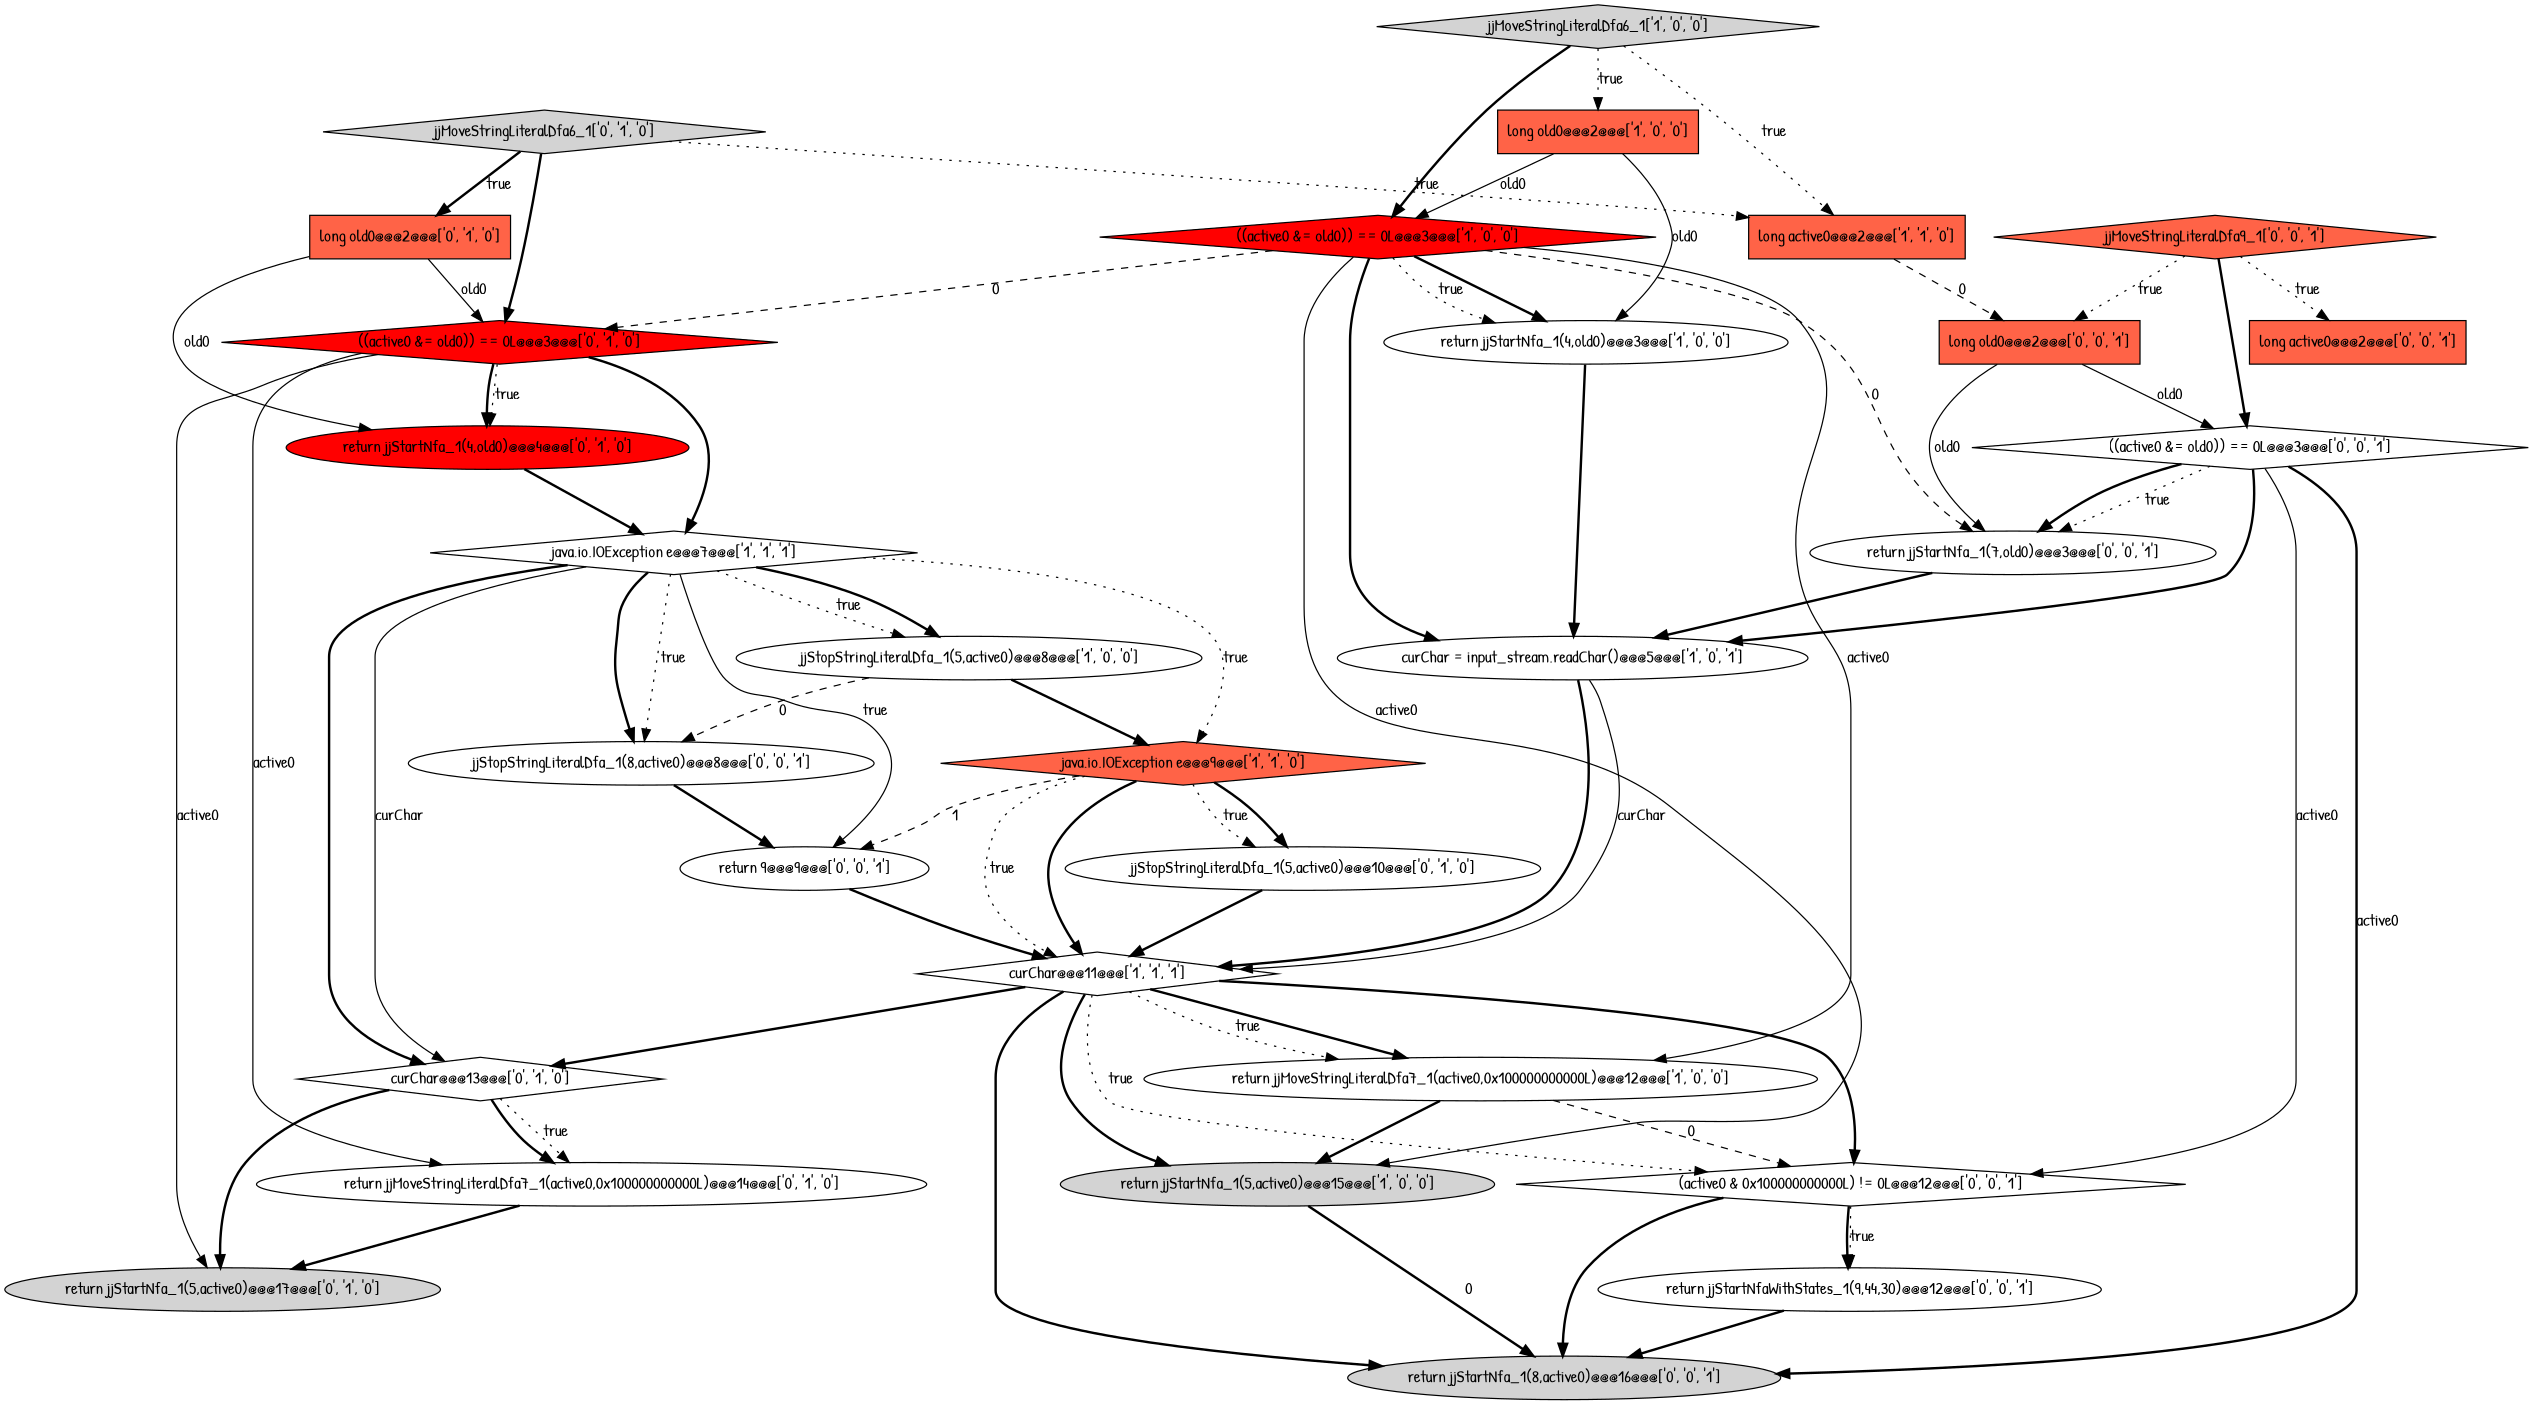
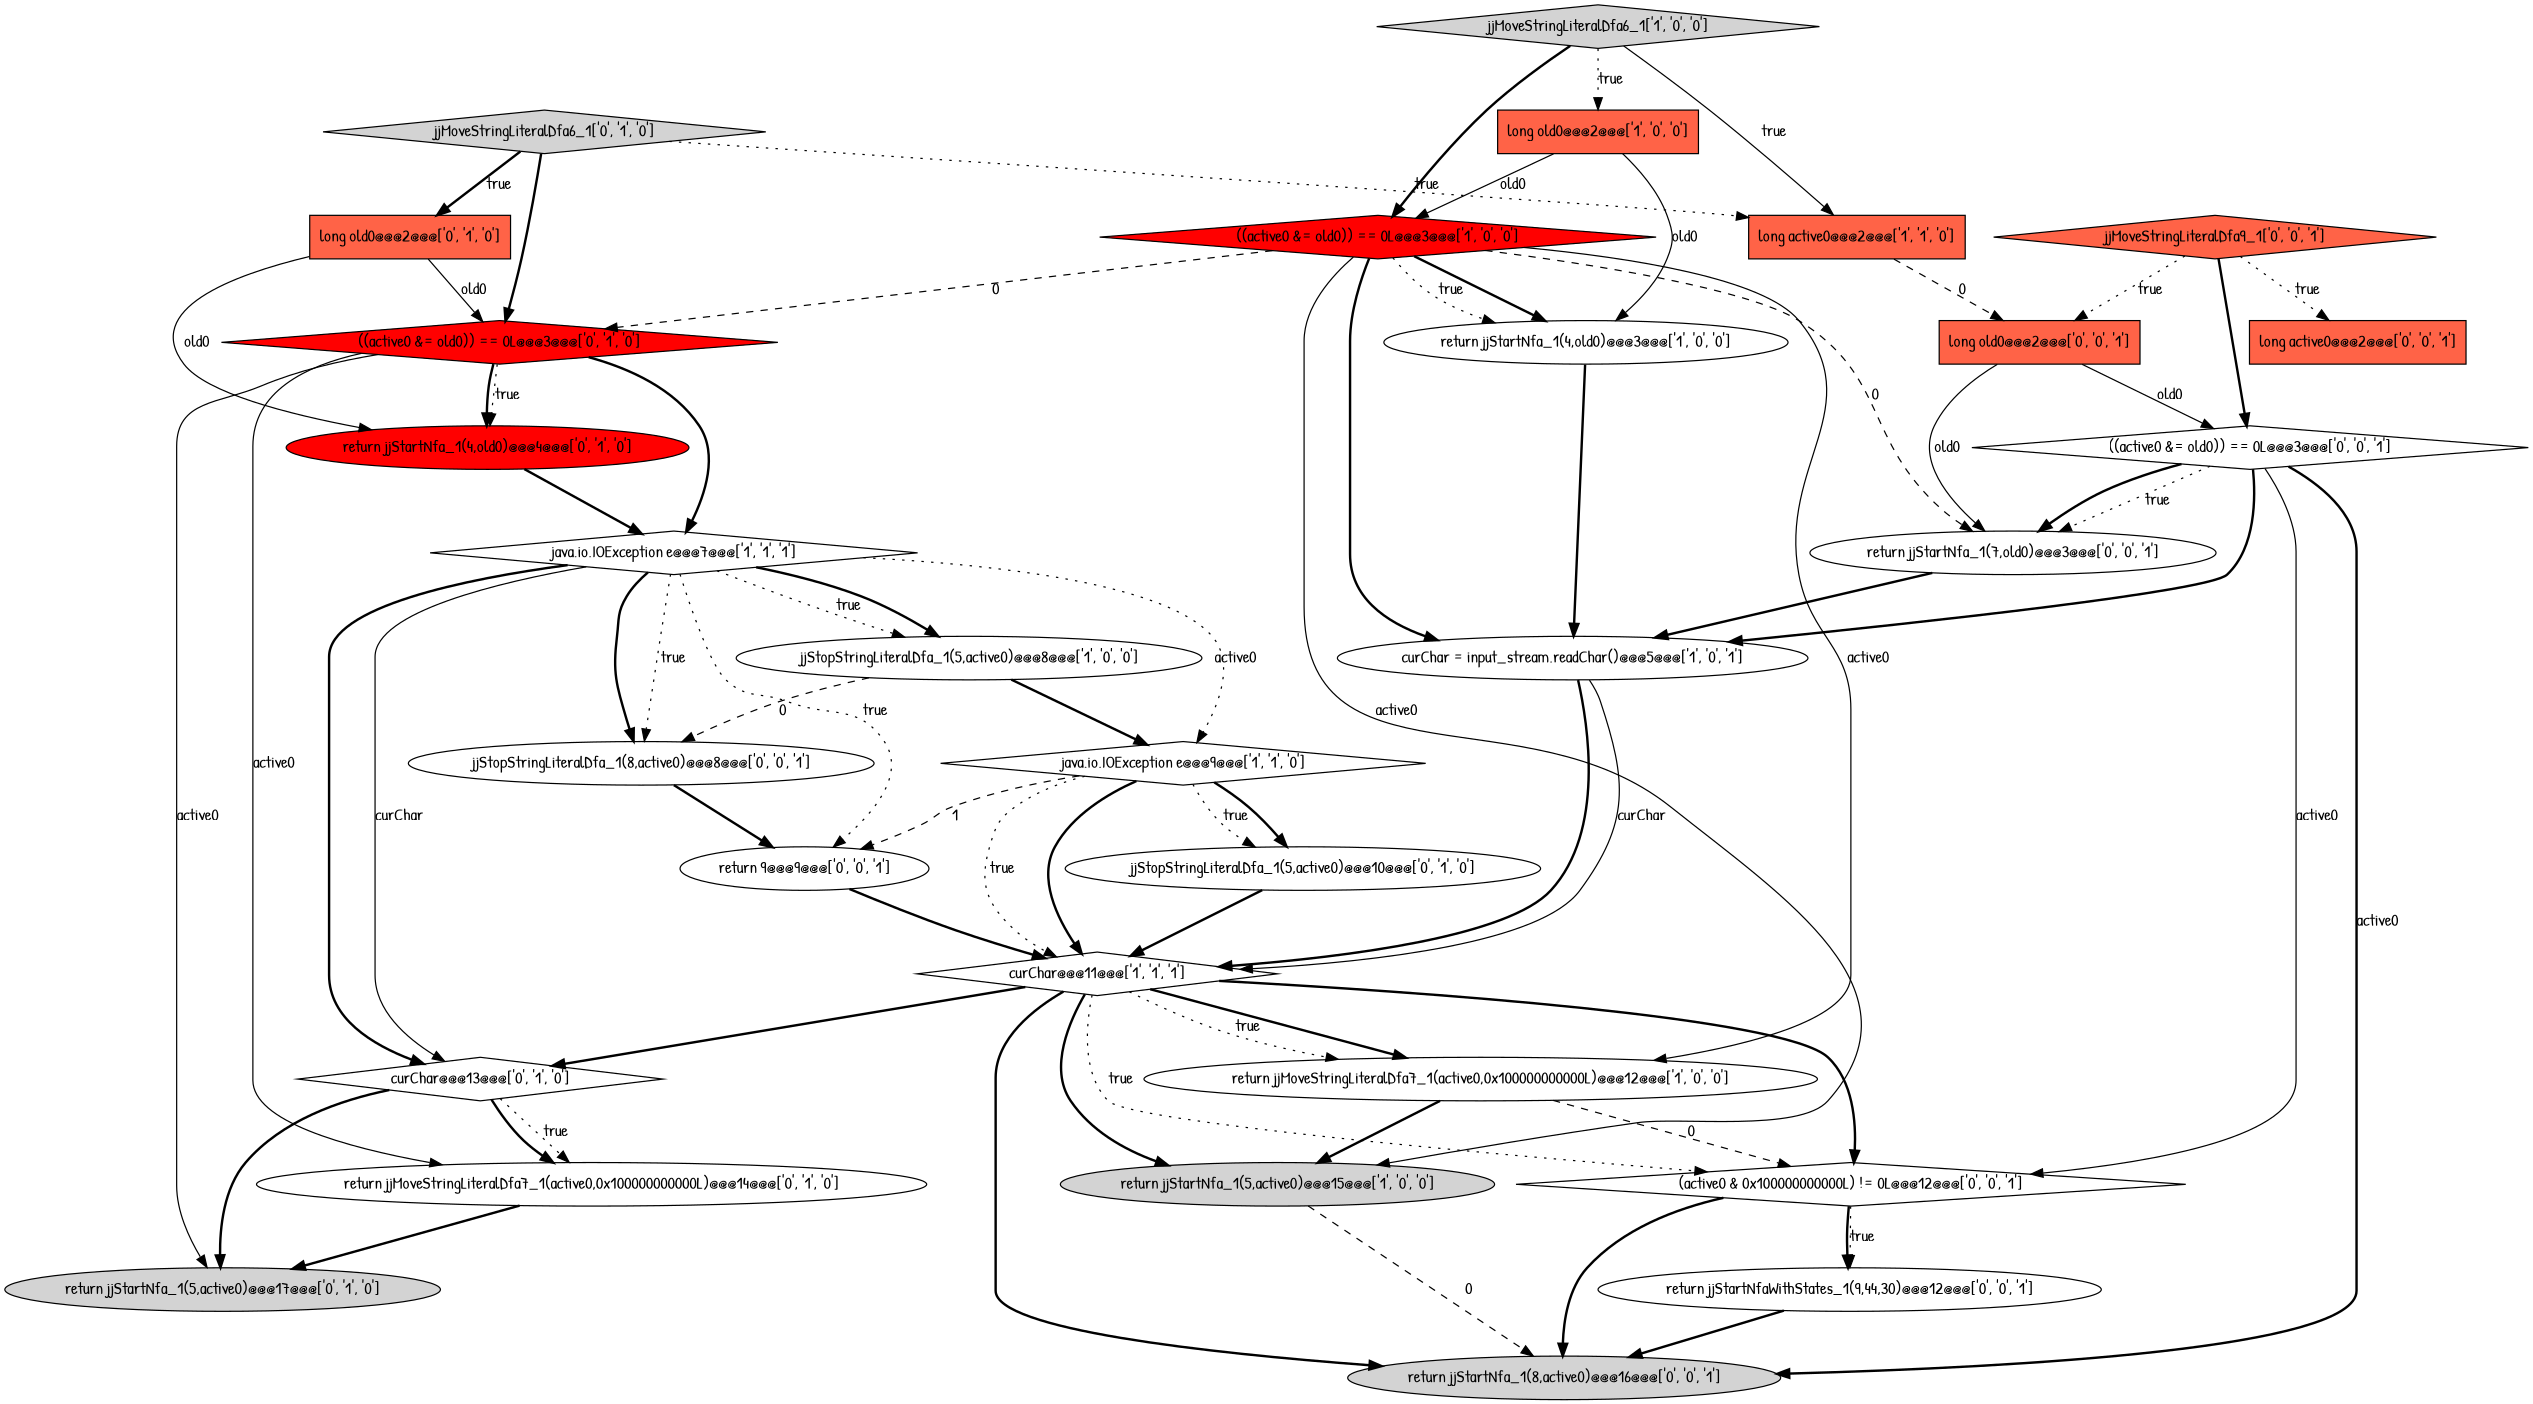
(1726, 123) -> (1726, 123)
(1236, 658) -> (1236, 658)
(808, 707) -> (808, 707)
(1183, 763) -> (1183, 763)
(1416, 1278) -> (1416, 1278)
